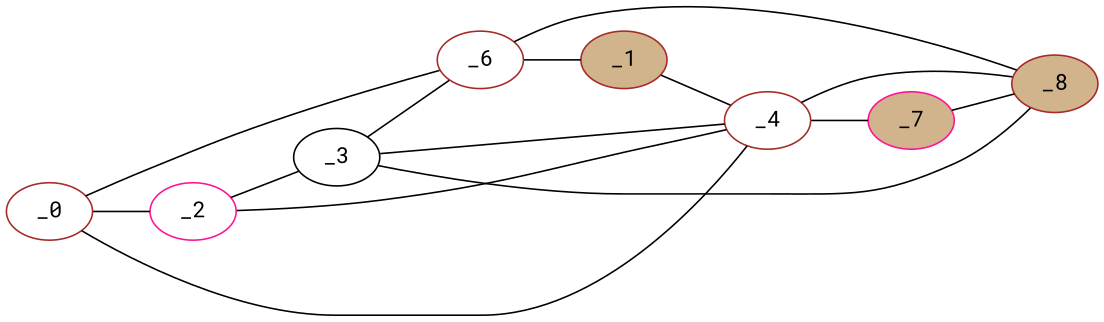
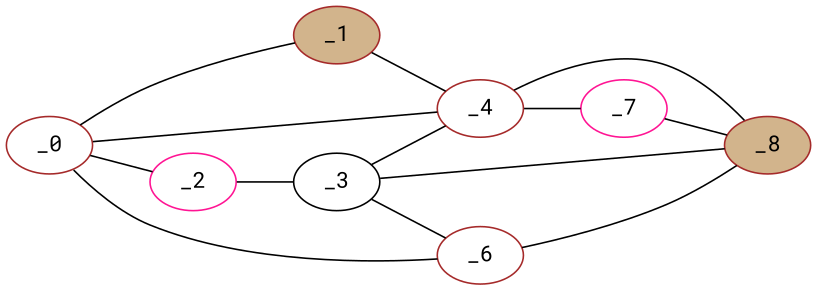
(552, 60) -> (183, 73)
(911, 120) -> (624, 109)
(447, 190) -> none
